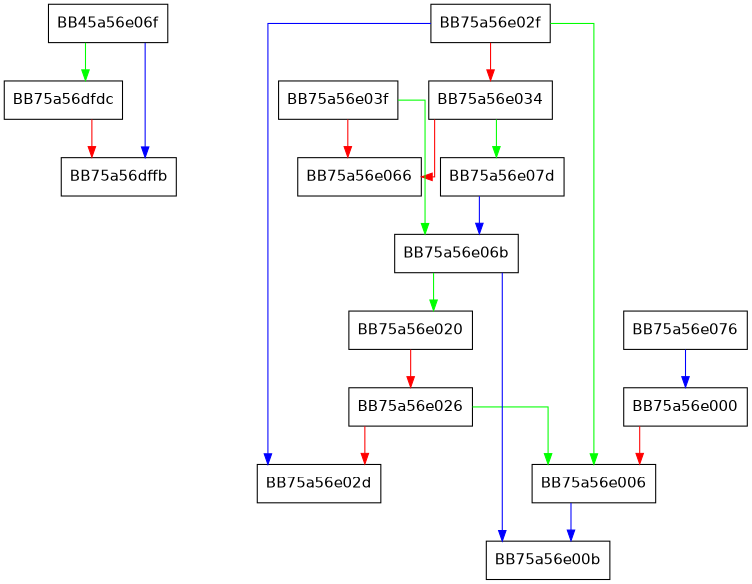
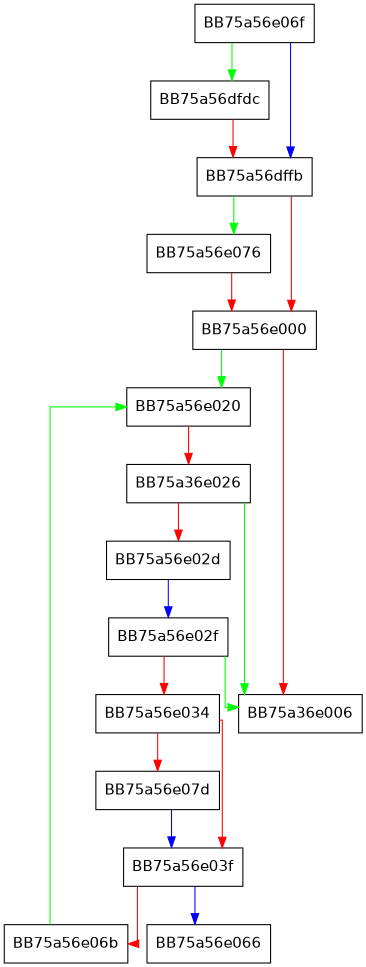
(108, 23) -> (255, 23)
(348, 133) -> (195, 900)
(496, 133) -> (158, 747)
(425, 148) -> (137, 916)
(435, 149) -> (222, 777)
(268, 157) -> (168, 593)
none -> (234, 210)
(479, 210) -> (172, 823)
none -> (291, 248)
none -> (222, 363)
(686, 363) -> (232, 286)
(411, 407) -> (189, 484)
(594, 484) -> (300, 714)
(548, 560) -> none
